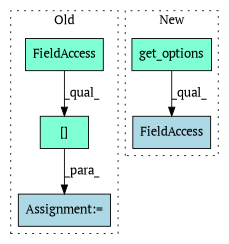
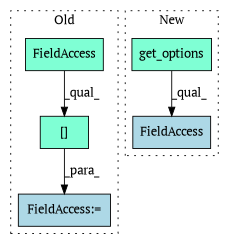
(64, 210) -> (64, 210)
